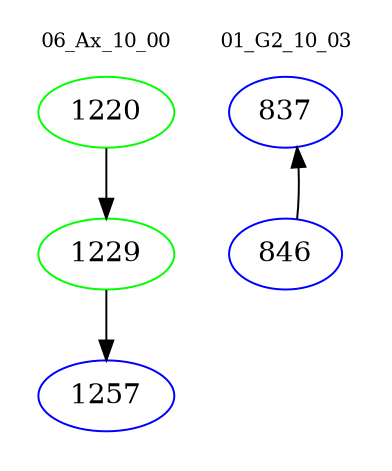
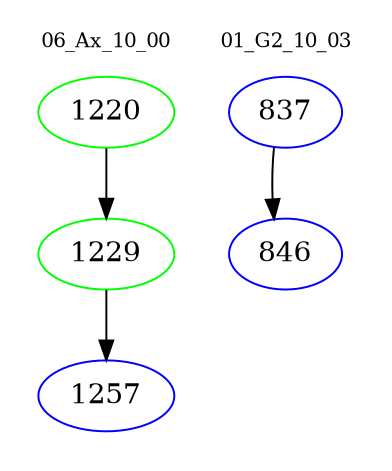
(299, 193) -> (272, 173)
